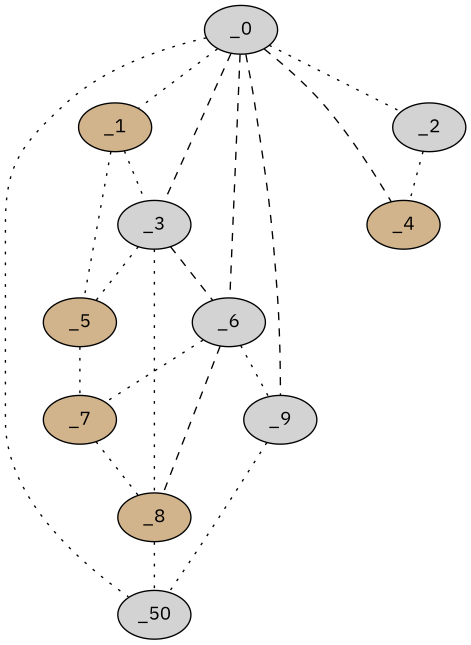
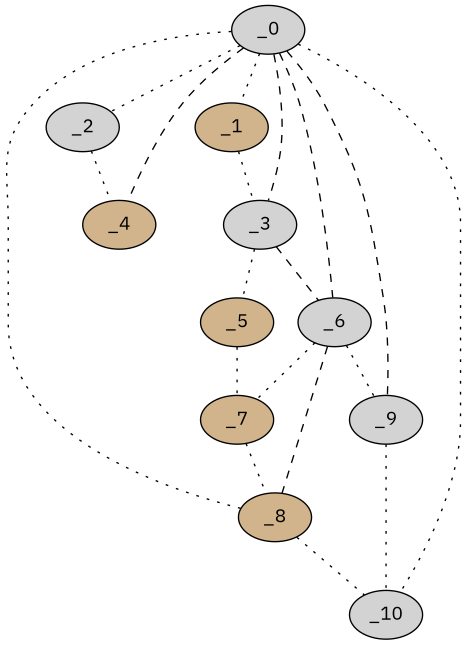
(98, 225) -> none
(154, 359) -> (8, 261)
(154, 615) -> (386, 615)
